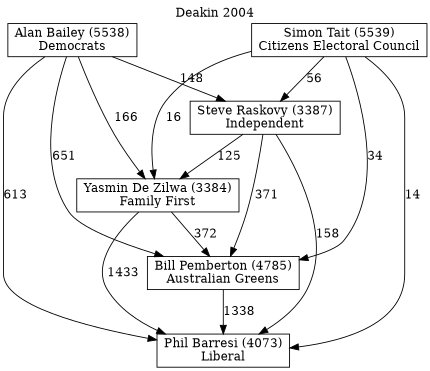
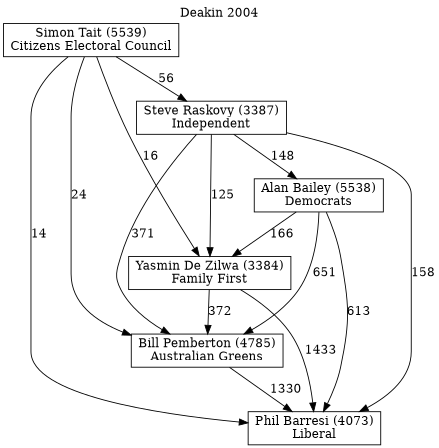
(165, 77) -> (262, 154)
(375, 157) -> (79, 195)
(239, 312) -> (286, 389)
